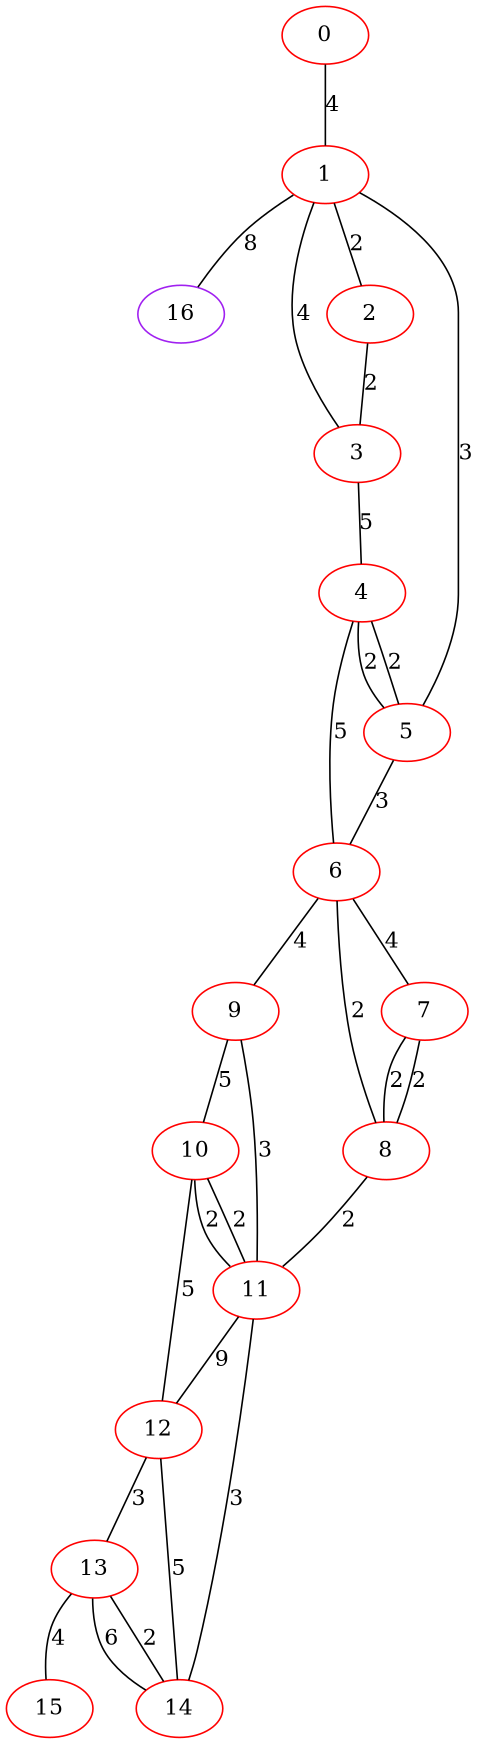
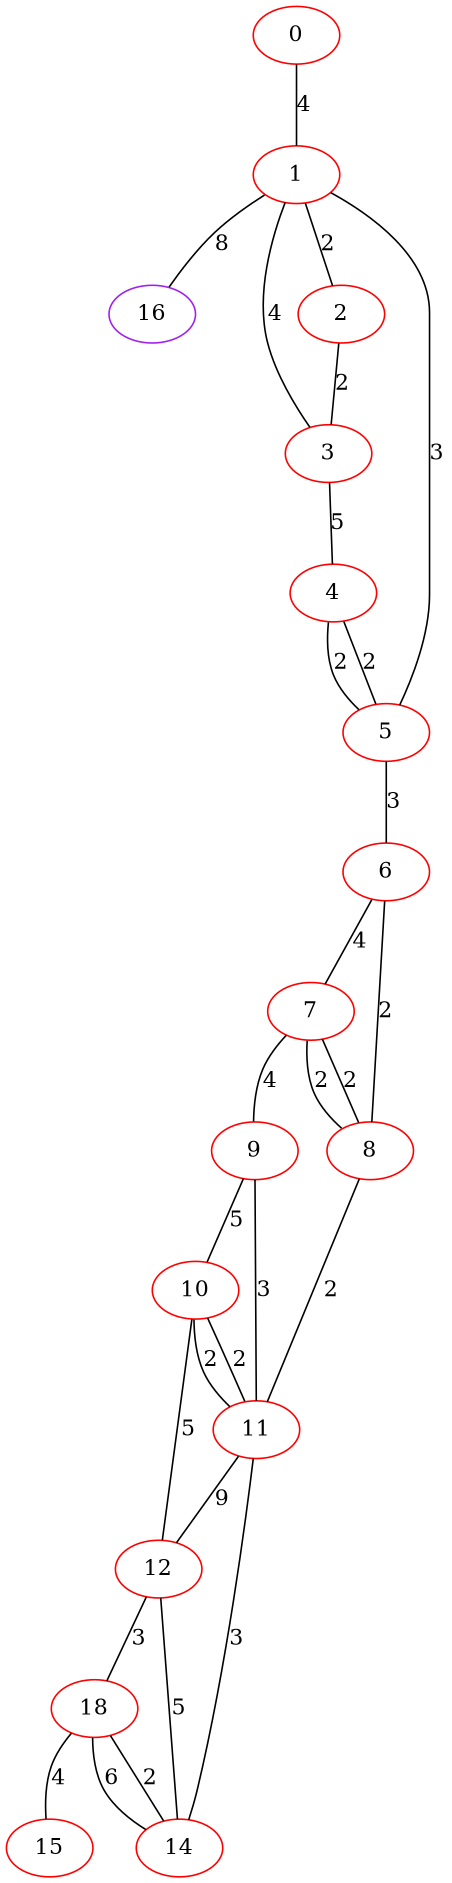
(331, 731) -> none
(286, 942) -> (261, 1075)
(95, 1569) -> (95, 1709)
